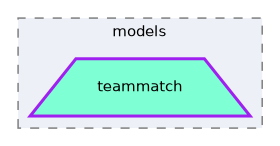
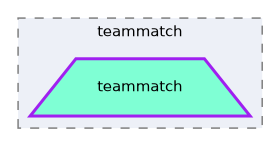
(140, 32) -> (140, 32)
